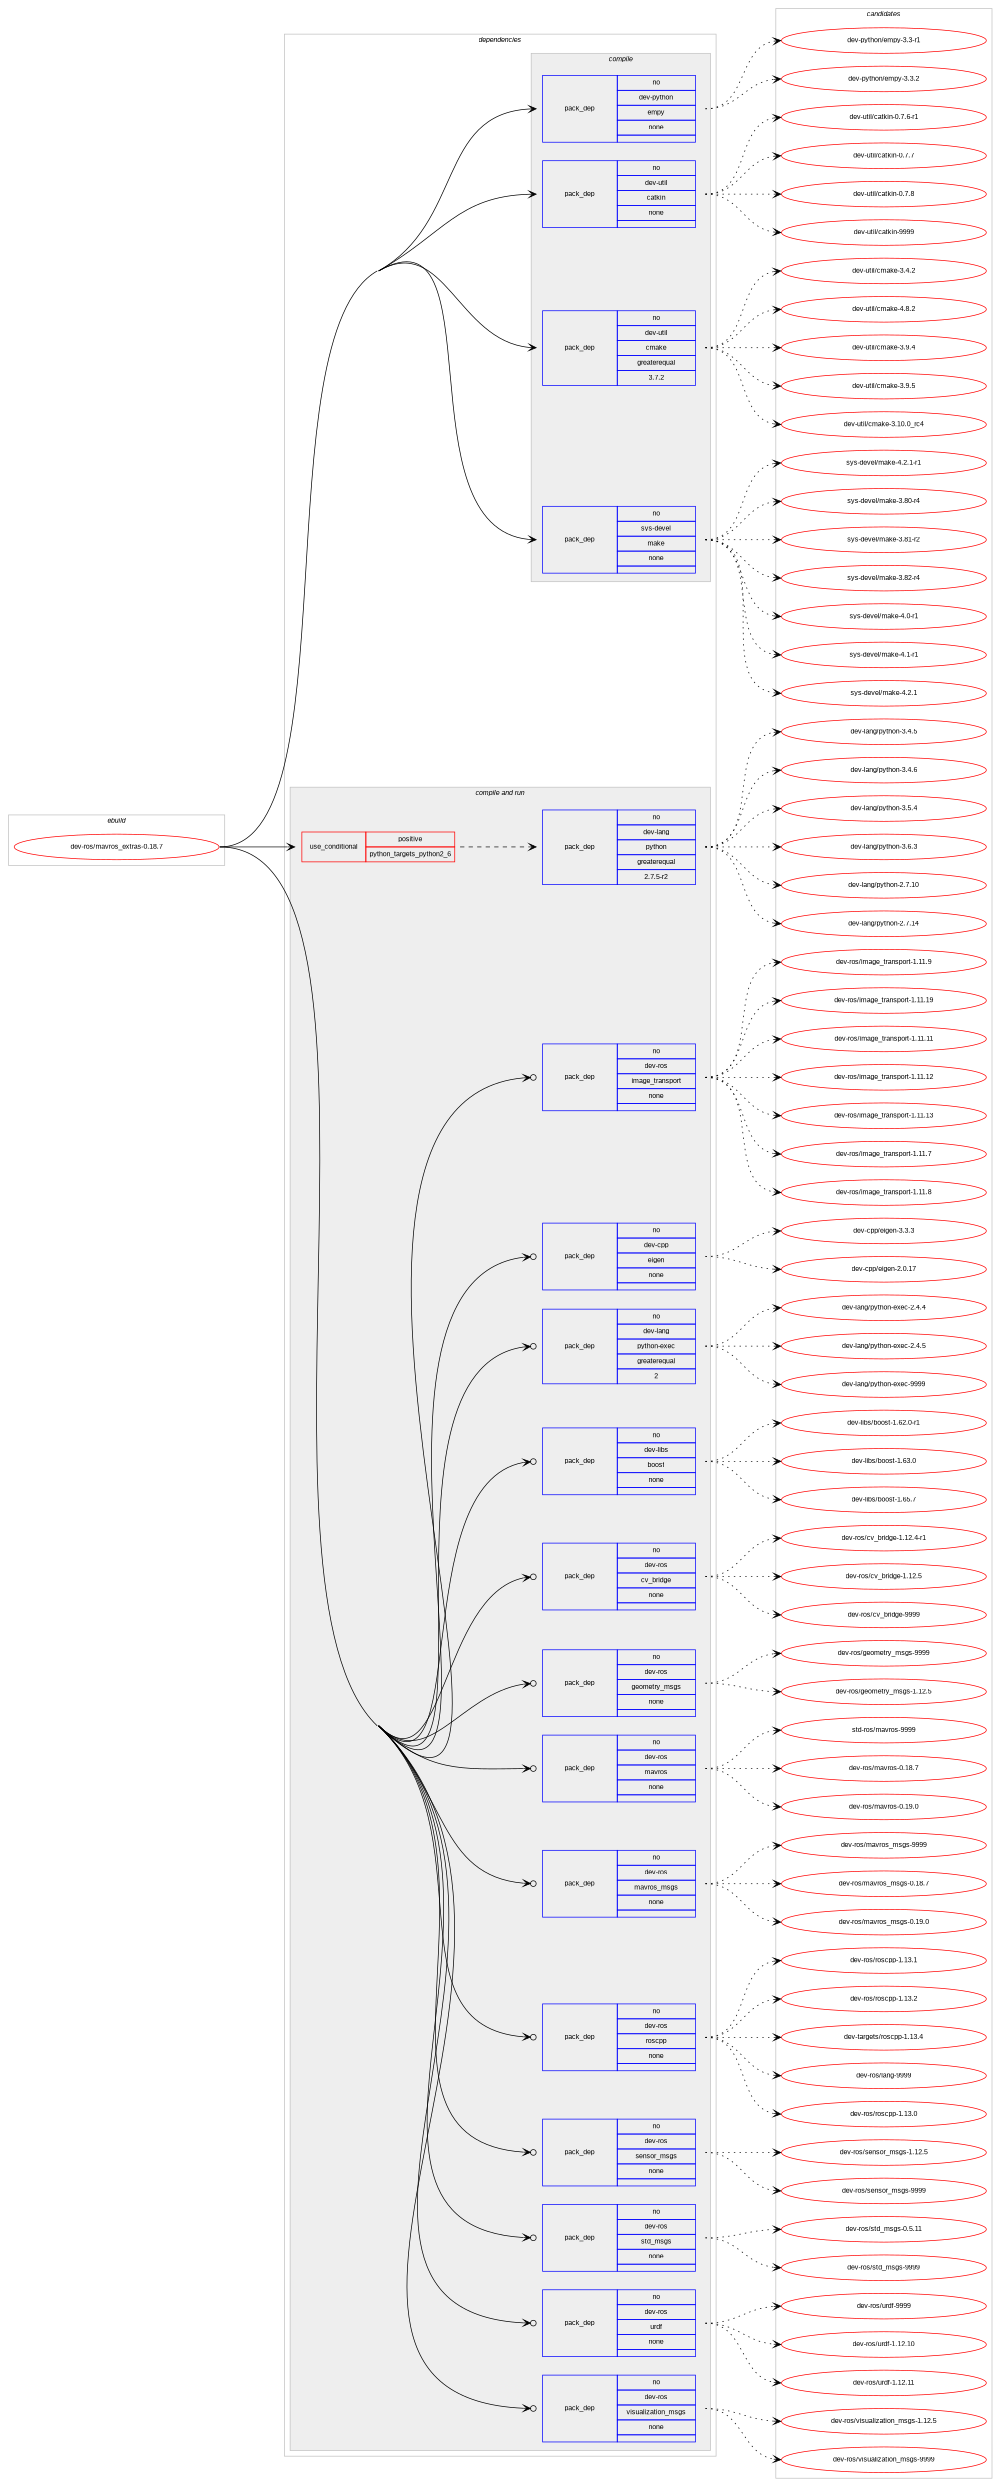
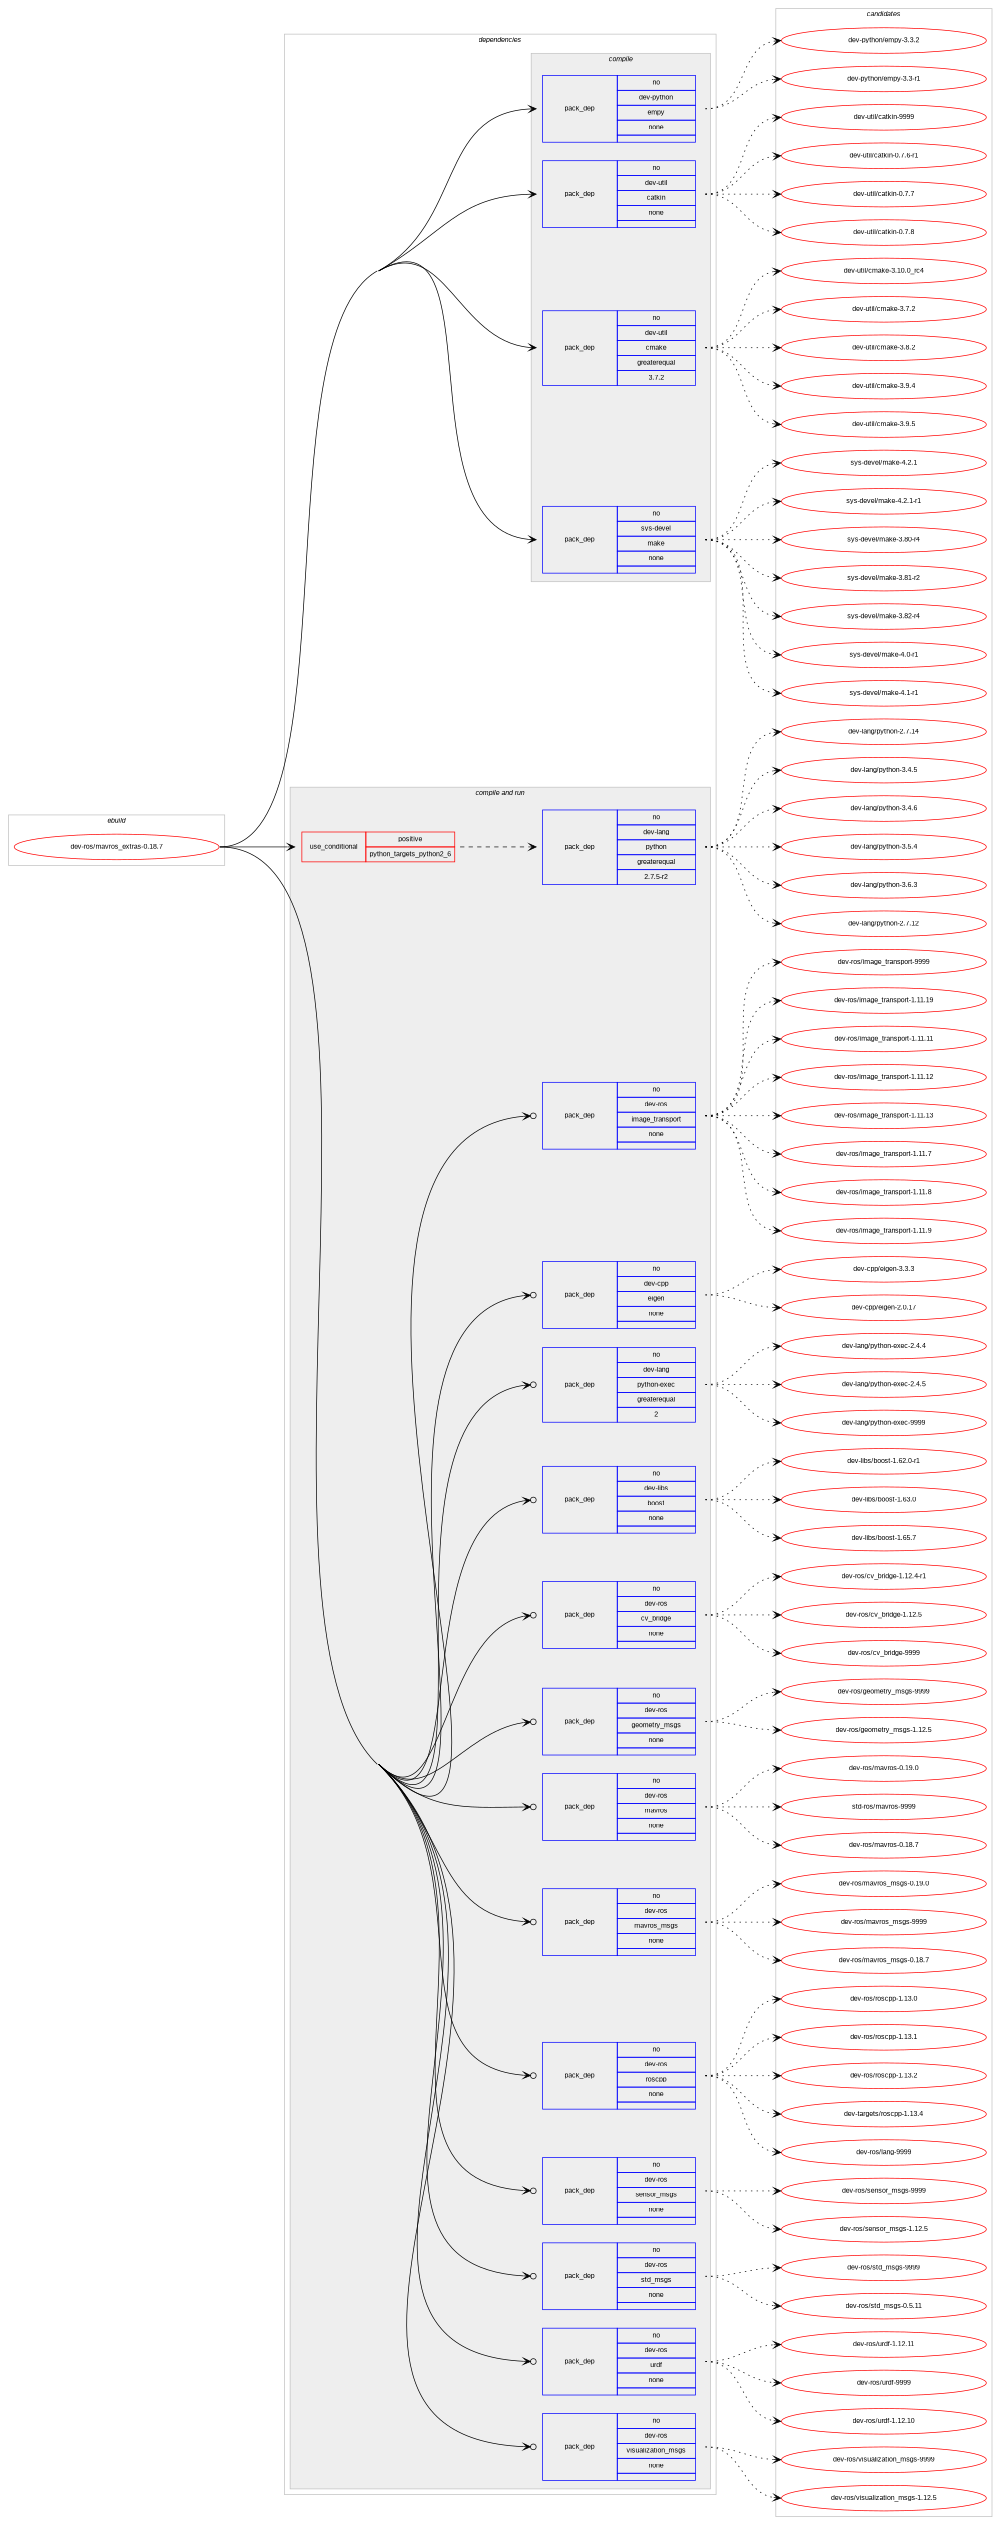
(884, 271) -> (884, 309)
(884, 309) -> (884, 348)
(884, 885) -> (884, 924)
none -> (884, 962)
